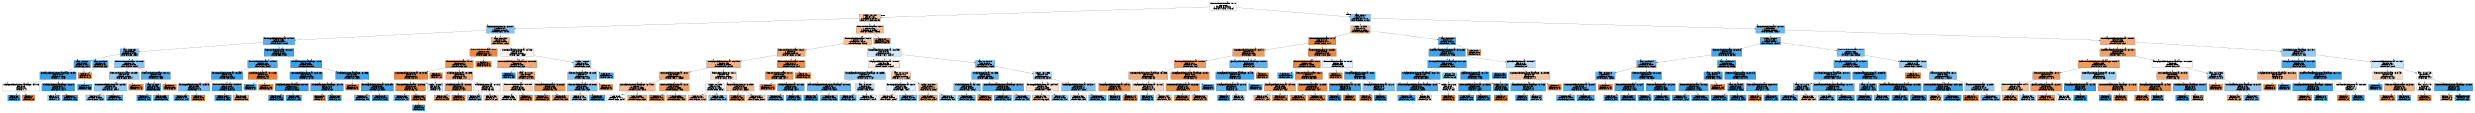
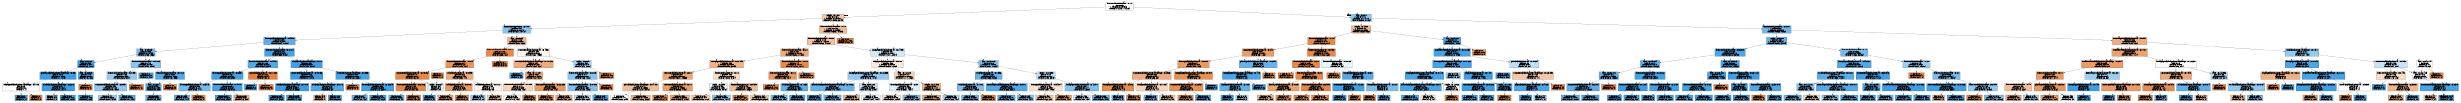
(84, 70) -> (86, 69)
(606, 76) -> (607, 76)
(1285, 76) -> (1286, 76)
(2424, 81) -> (2422, 69)
(149, 93) -> (149, 81)
(848, 98) -> (851, 98)
(1060, 98) -> (1063, 98)
(1200, 98) -> (1203, 98)
(419, 102) -> (432, 93)
